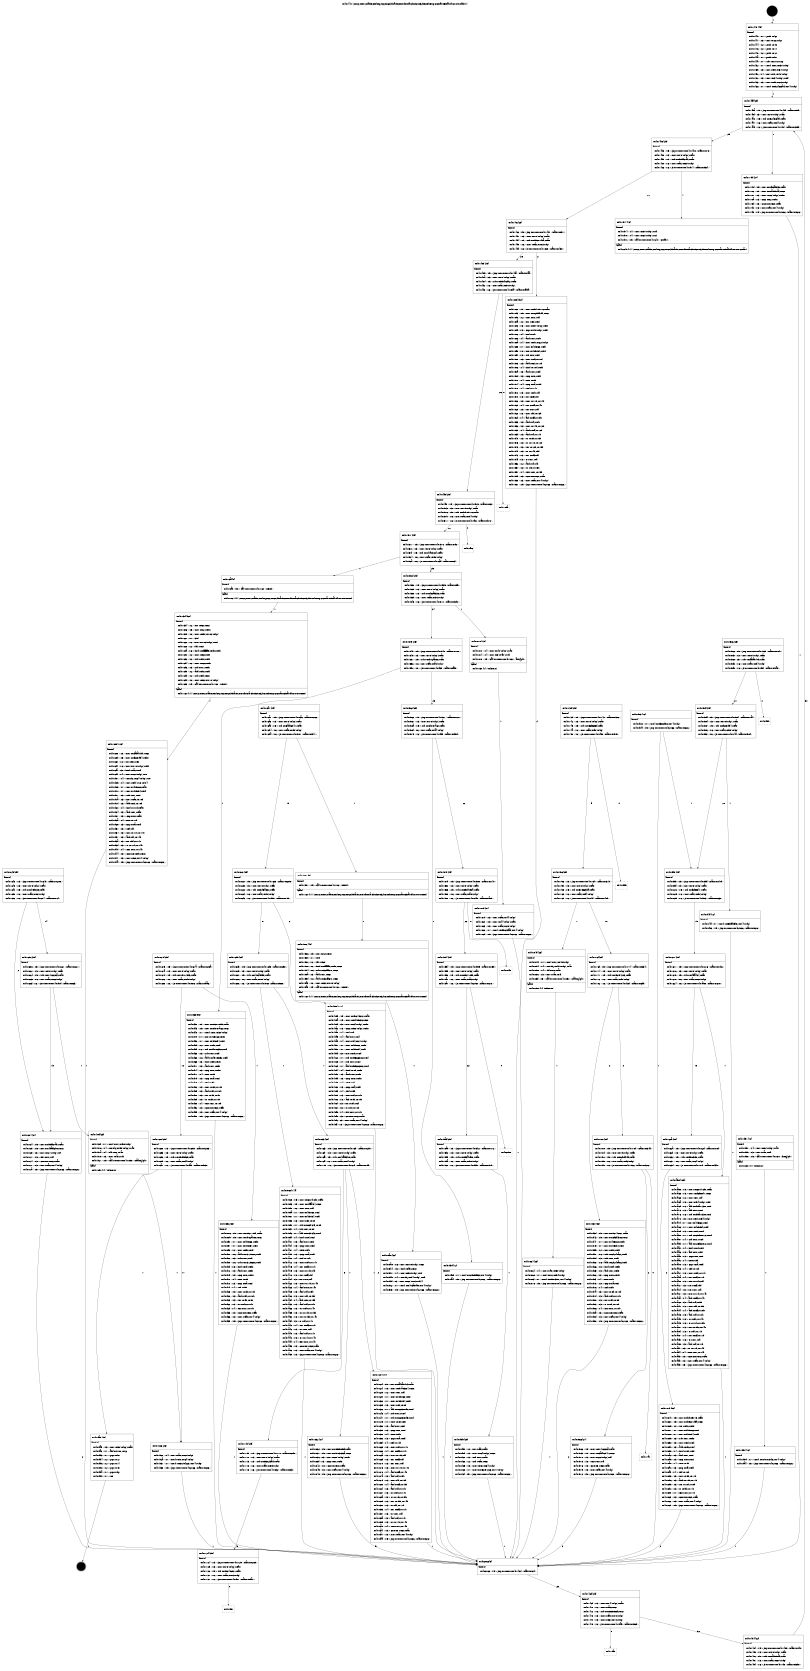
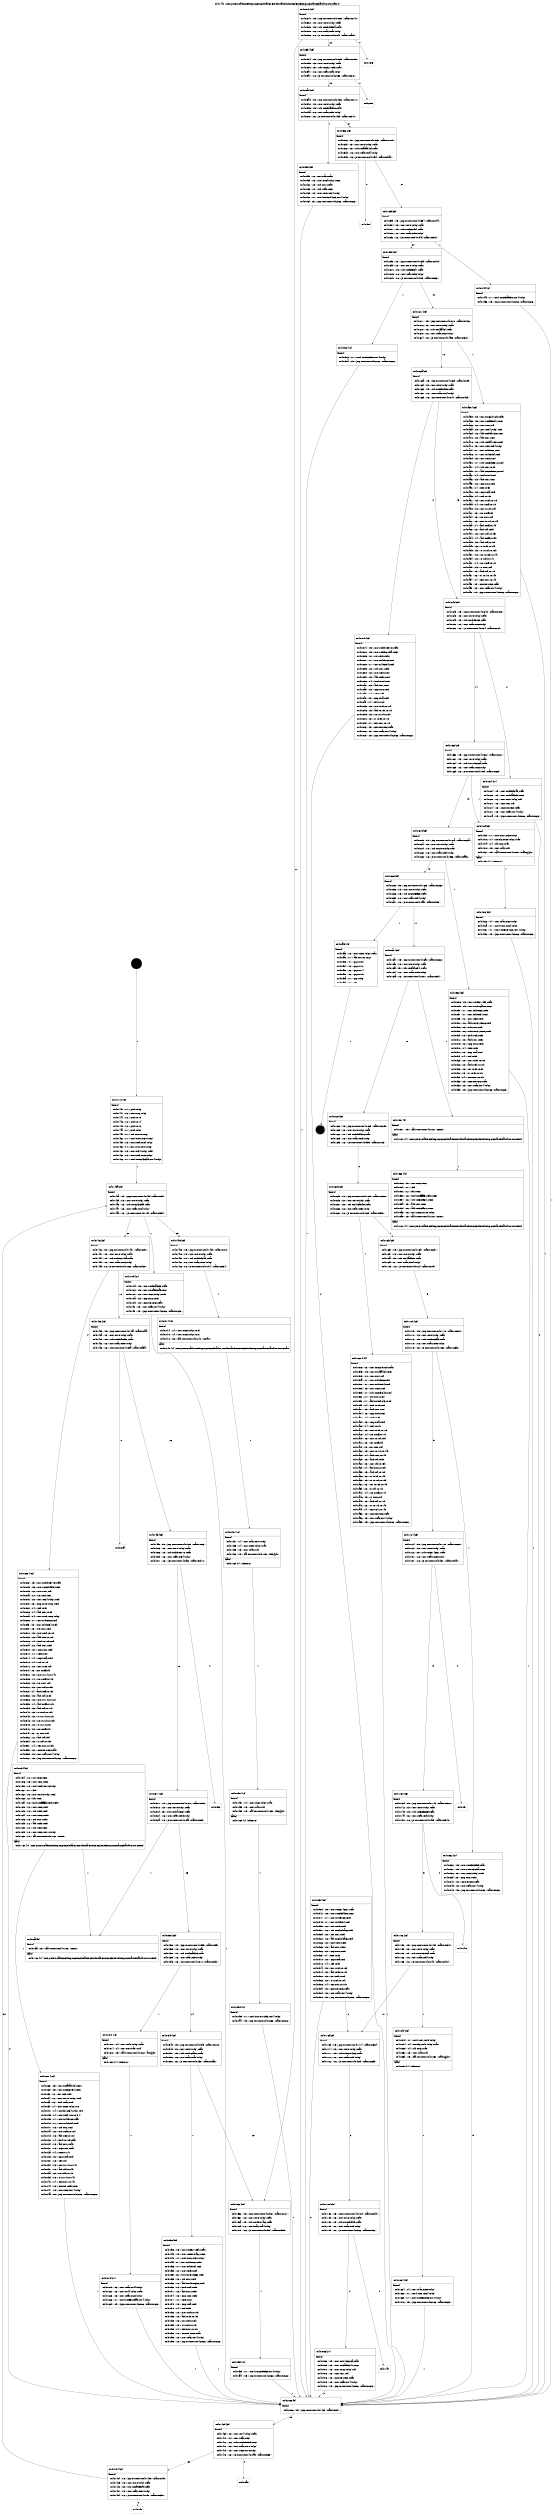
none -> (347, 123)
(610, 195) -> (128, 1226)
none -> (435, 501)
(275, 607) -> (87, 1892)
(677, 800) -> (388, 313)
(449, 803) -> (295, 1120)
(51, 1059) -> (458, 801)
(356, 1066) -> none
(591, 1103) -> (347, 2016)
(411, 1273) -> none
(348, 1302) -> (470, 1600)
(181, 1305) -> (414, 926)
(401, 1457) -> none
none -> (252, 1548)
none -> (428, 1677)
none -> (137, 2510)
